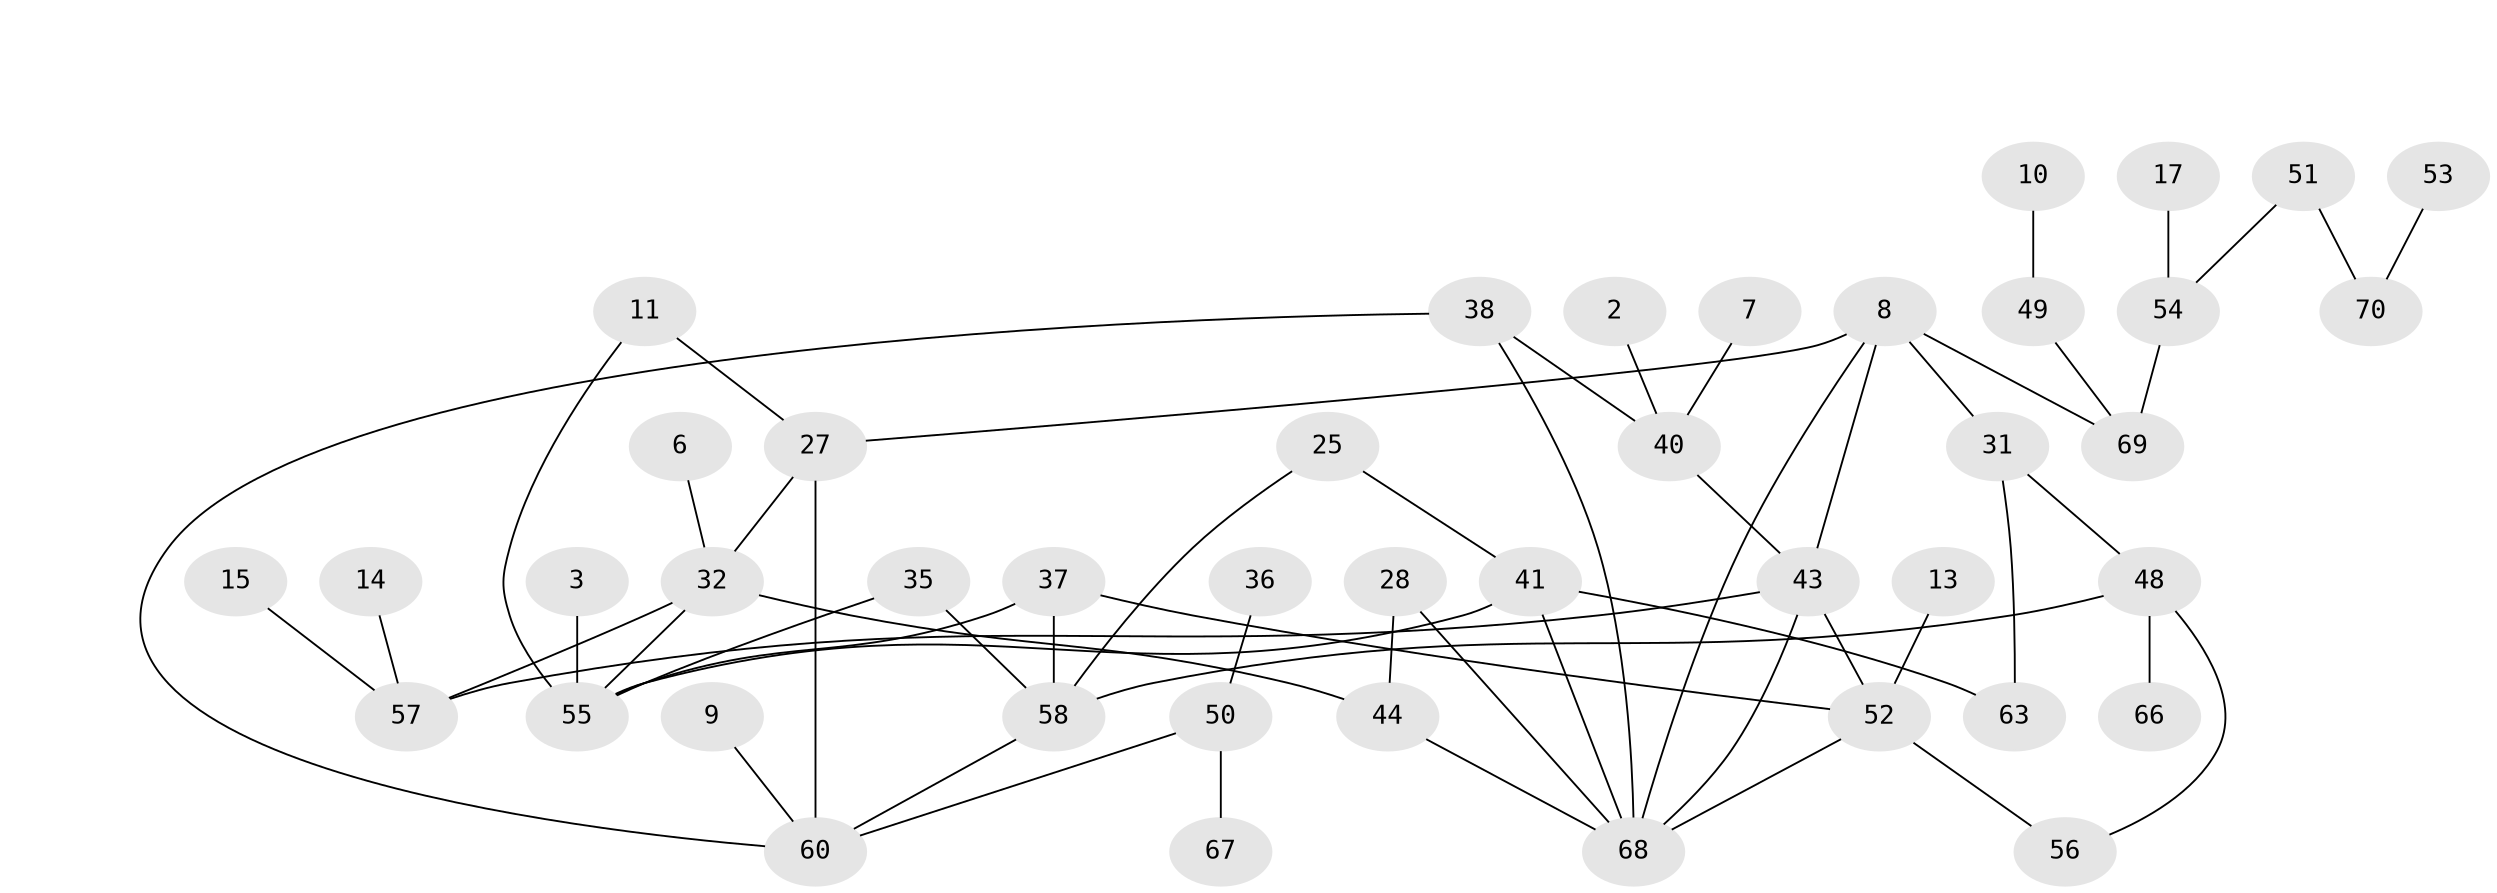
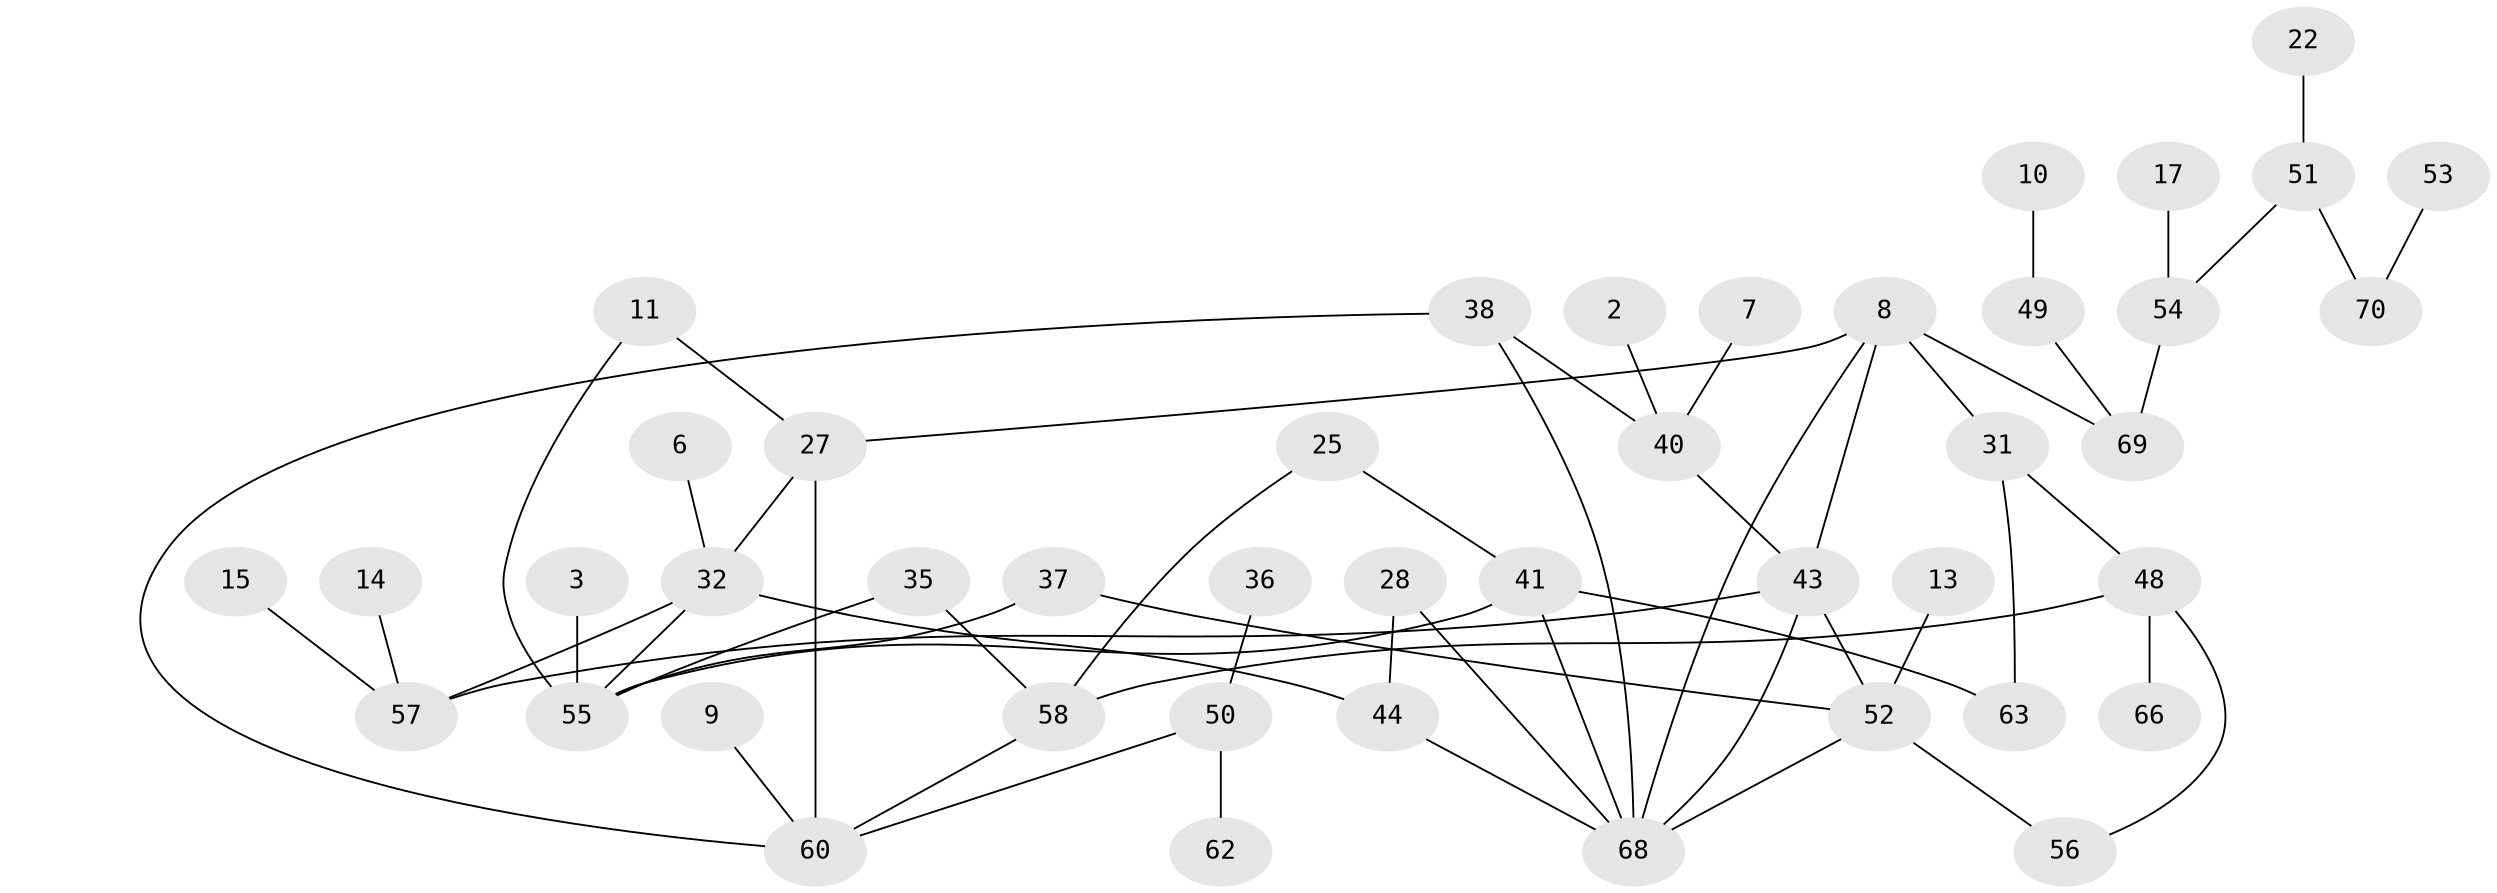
none -> (2303, 41)
(1054, 661) -> none
(1221, 852) -> (1221, 852)
